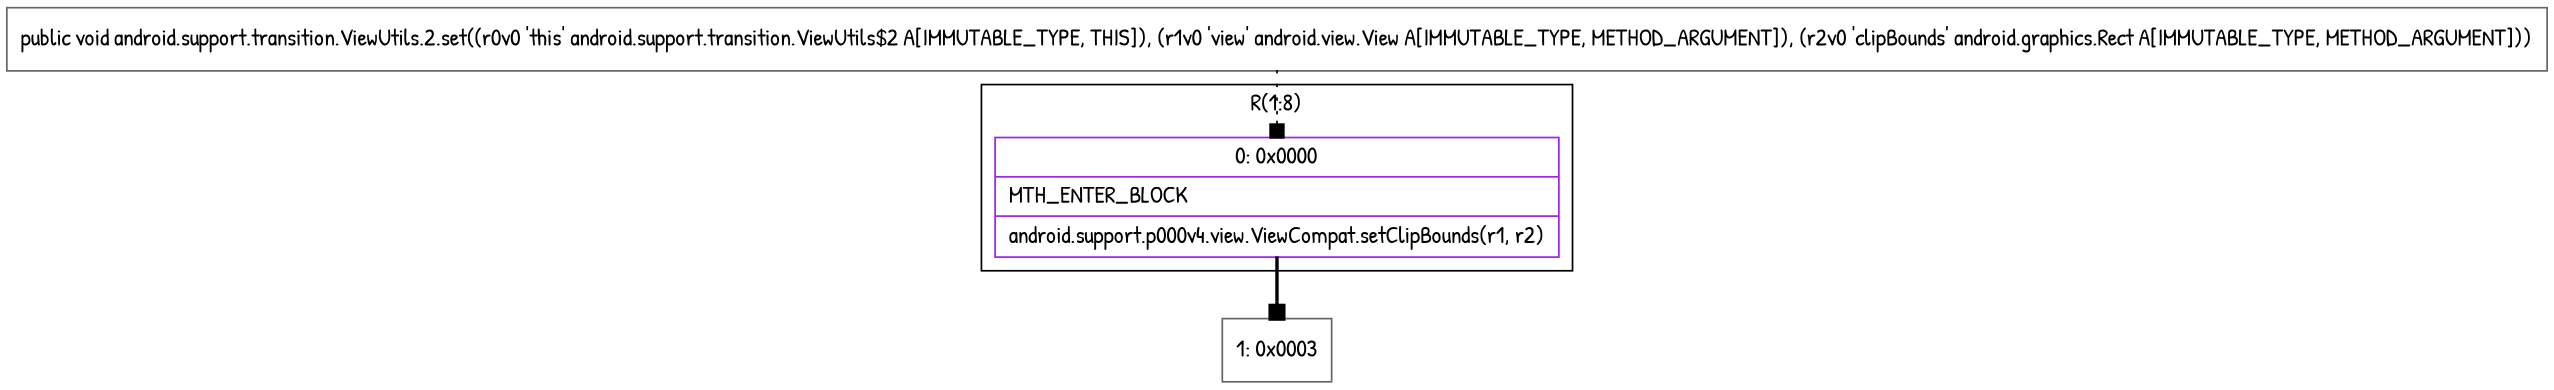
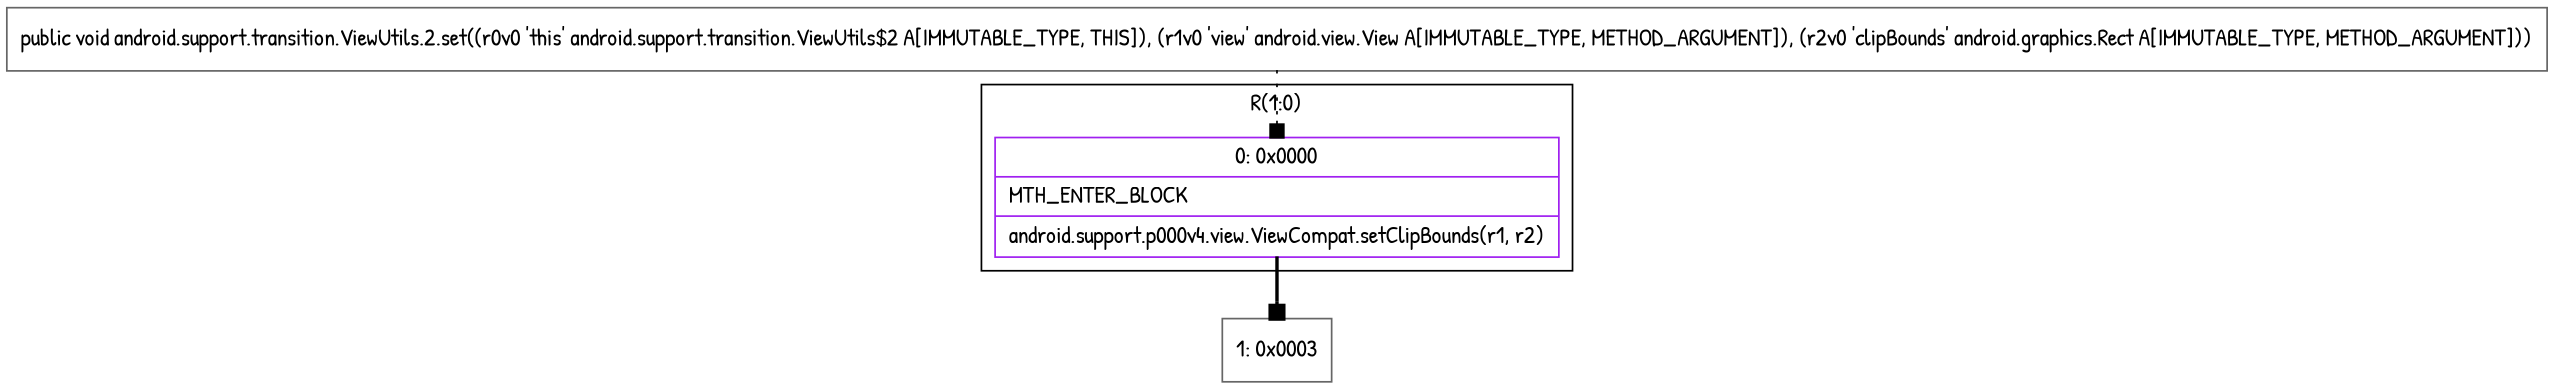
(1277, 104) -> (1277, 104)
